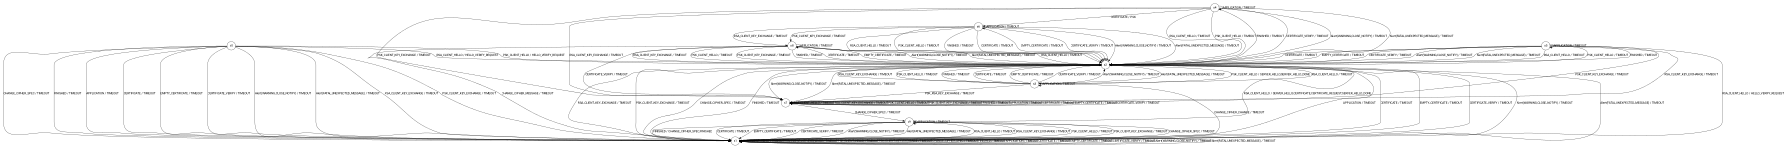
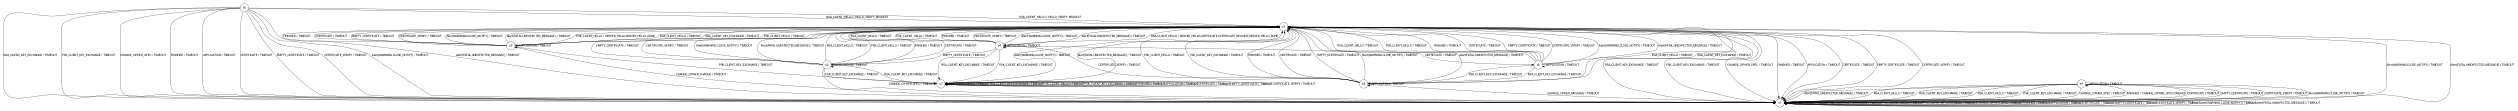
(1123, 17) -> (1441, 55)
none -> (916, 61)
(585, 74) -> (1180, 77)
(1248, 88) -> (1143, 38)
(950, 93) -> (746, 65)
(1753, 93) -> (912, 84)
(846, 112) -> none
